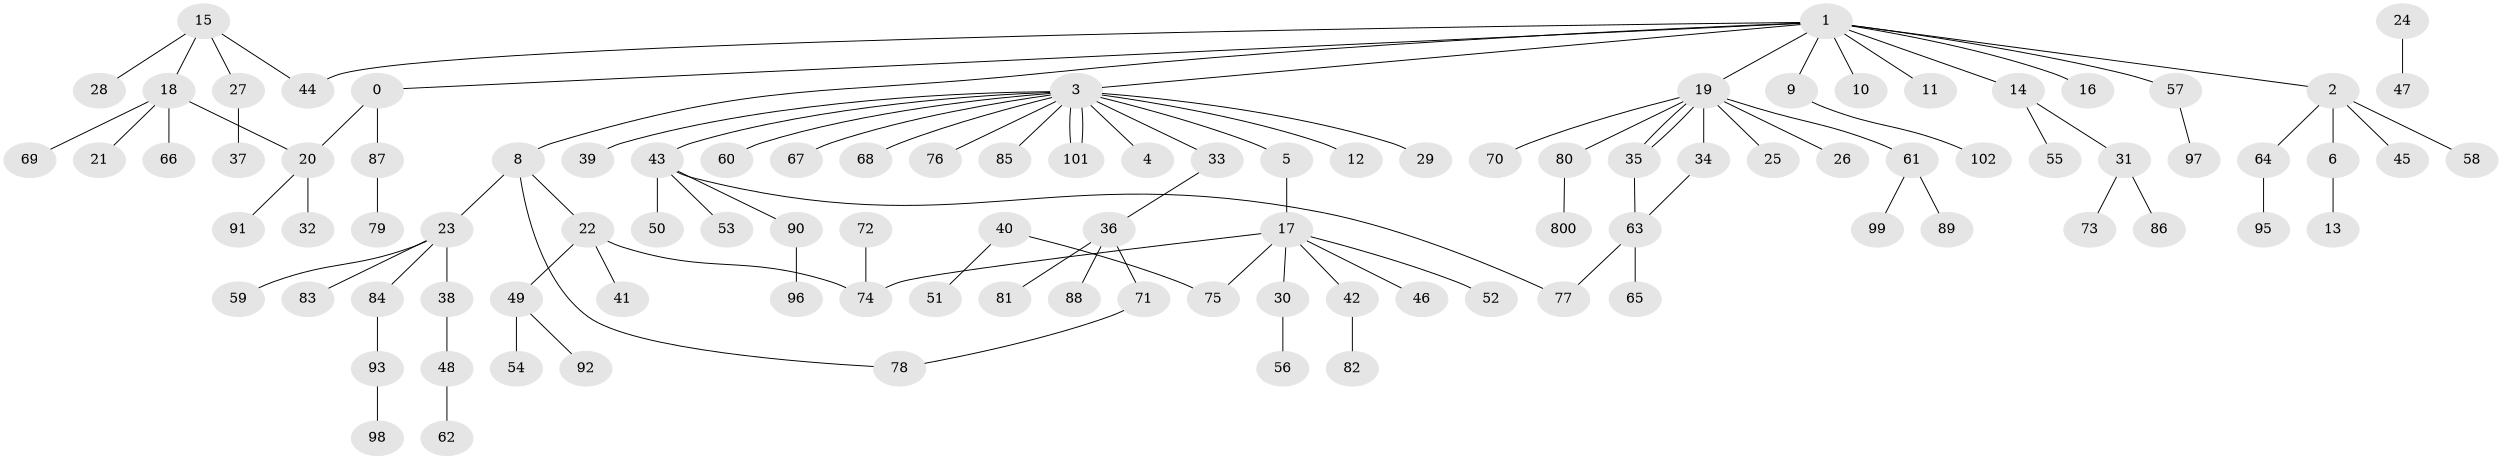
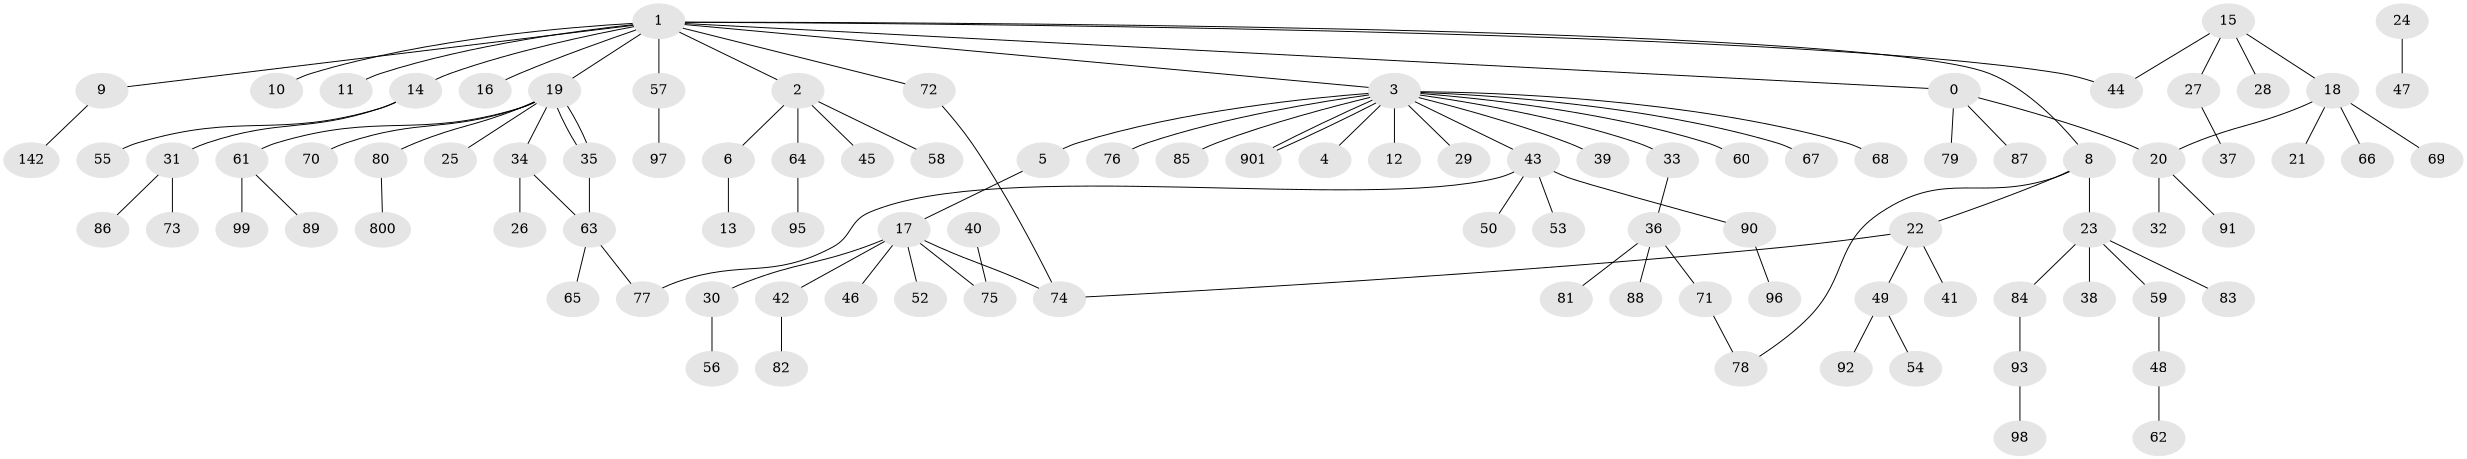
none -> (794, 56)
(1773, 125) -> (520, 195)
(1076, 160) -> (1254, 160)
(1984, 160) -> (31, 160)
(377, 195) -> (1952, 126)
(935, 299) -> none
(447, 334) -> (2159, 334)
